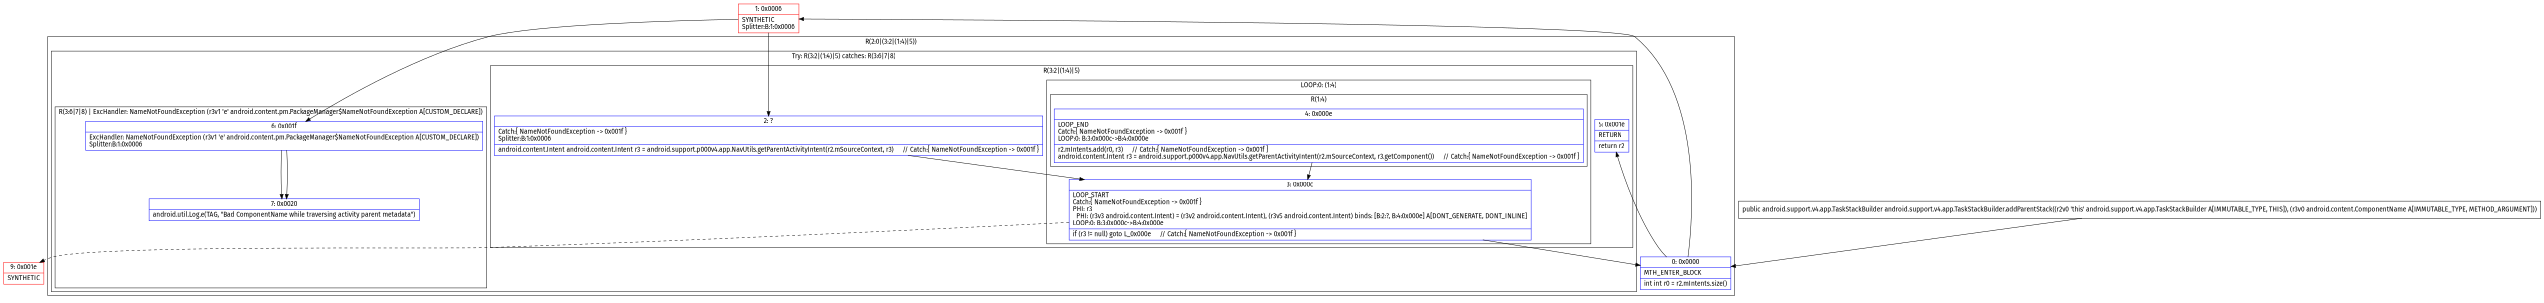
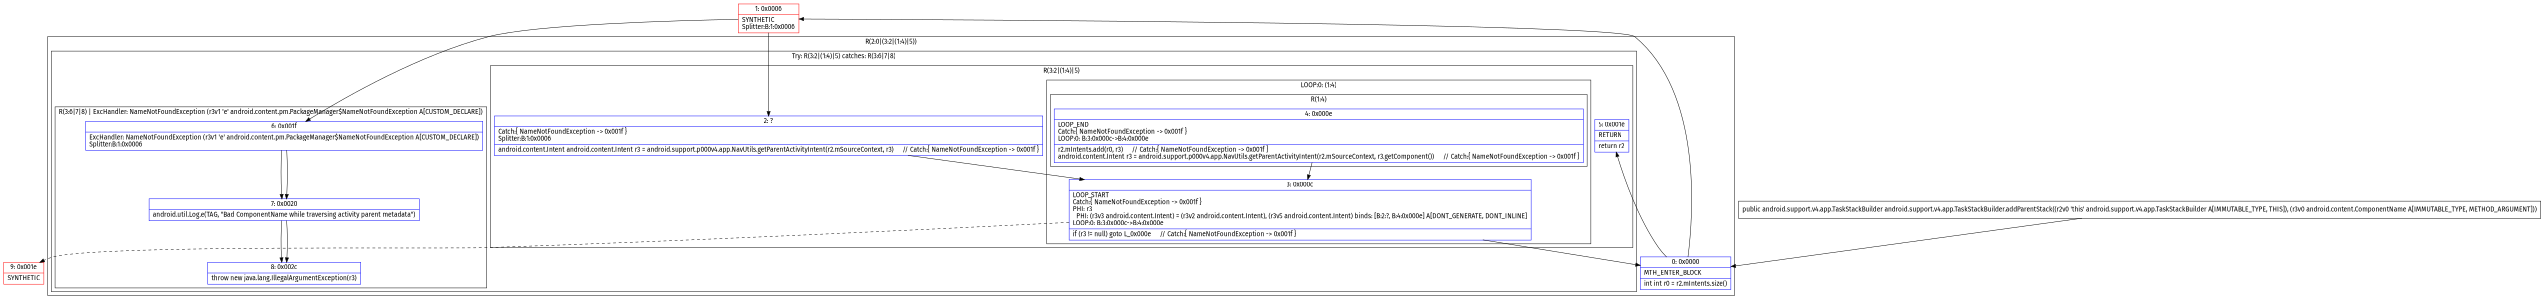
none -> (284, 273)
